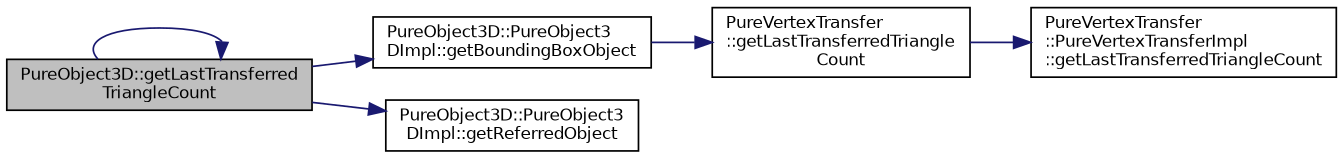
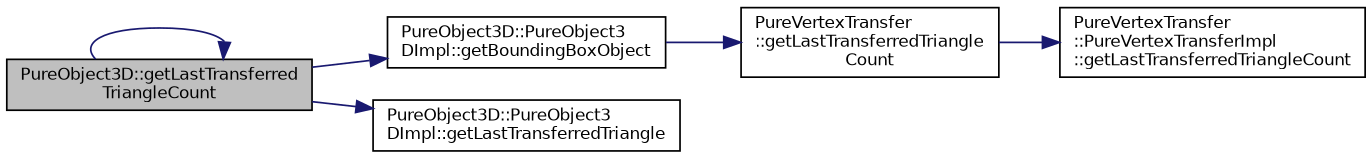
(512, 125) -> (527, 125)
